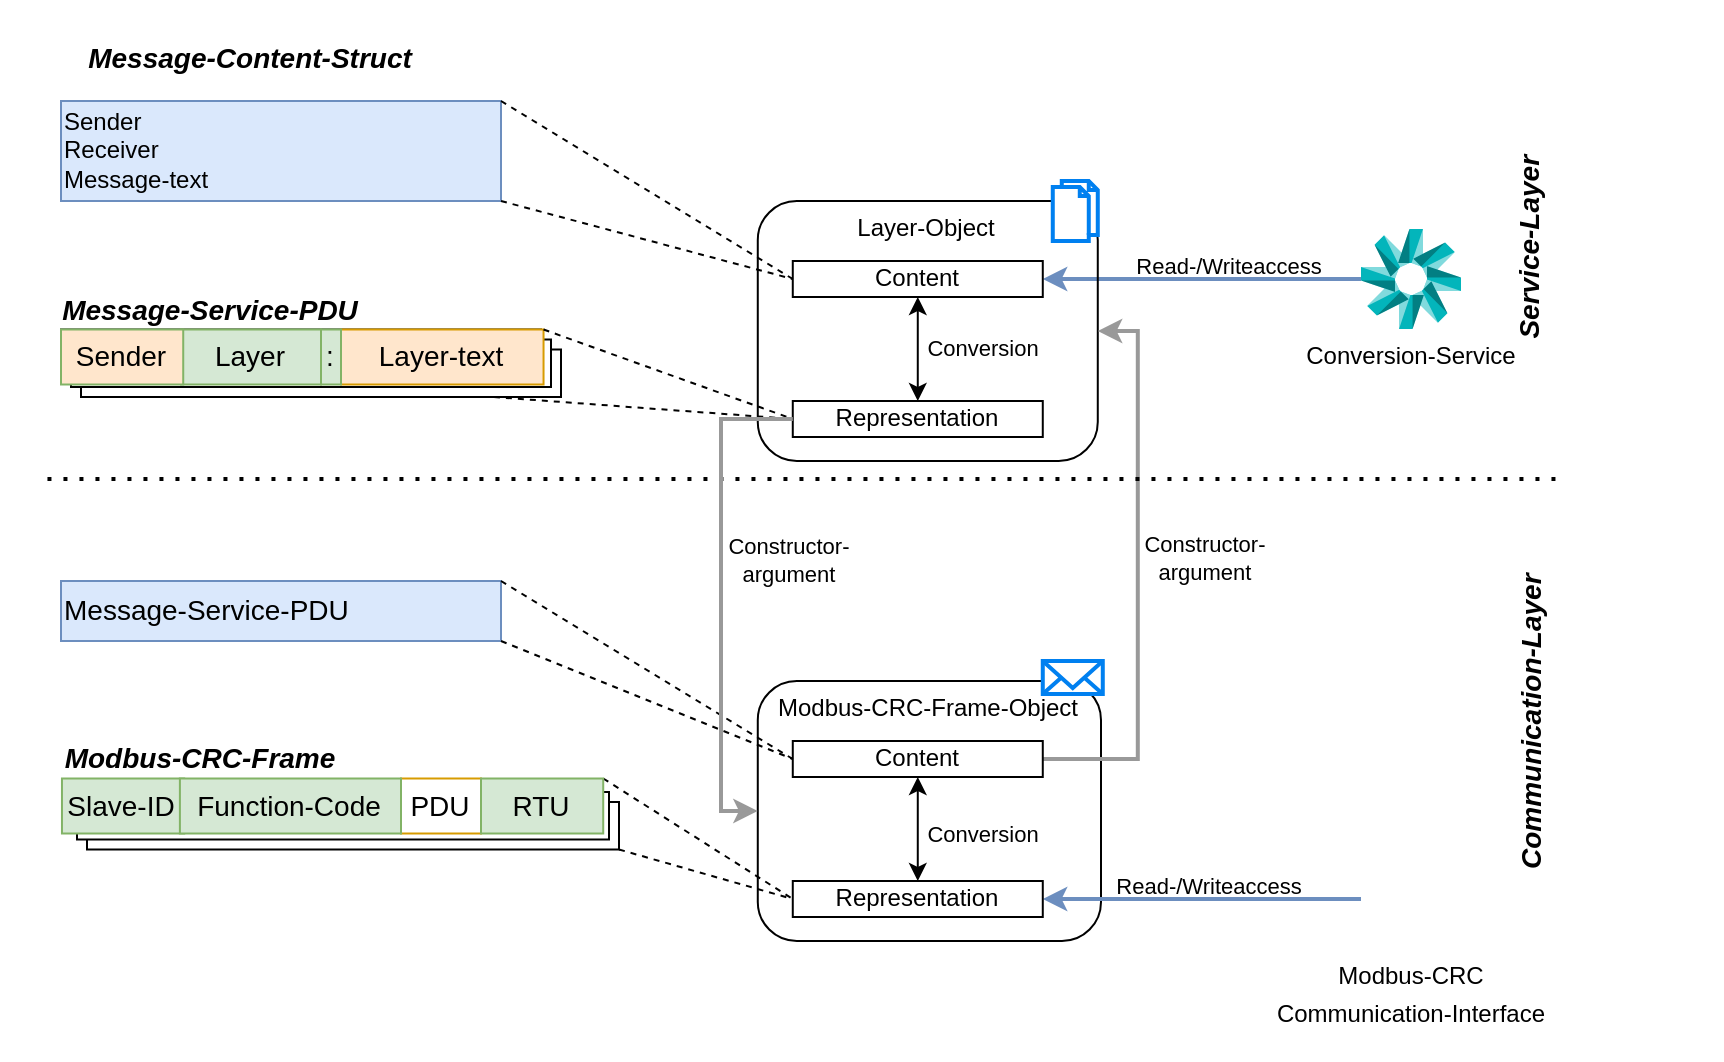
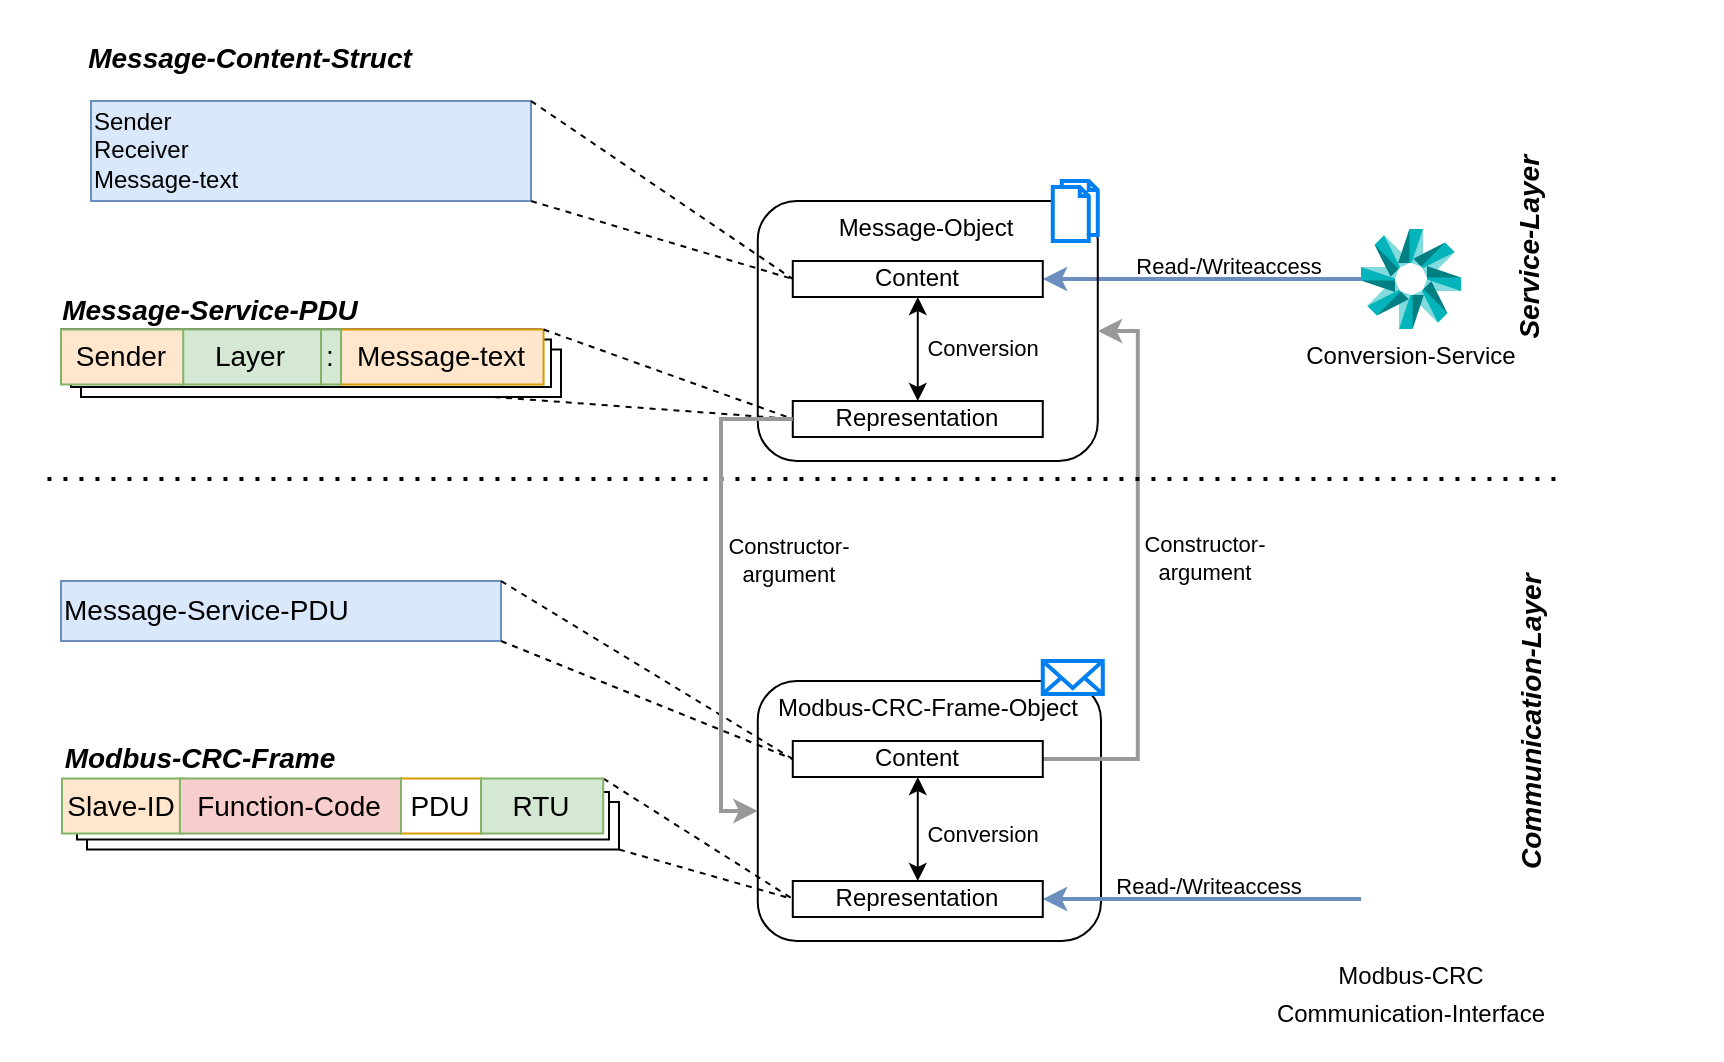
(281, 151) -> (311, 151)
(927, 229) -> (927, 229)
(442, 357) -> (442, 357)
(123, 806) -> (123, 806)
(290, 806) -> (290, 806)
